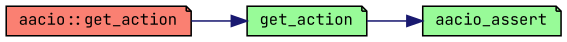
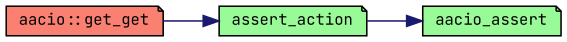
(99, 21) -> (85, 21)
(307, 21) -> (293, 21)
